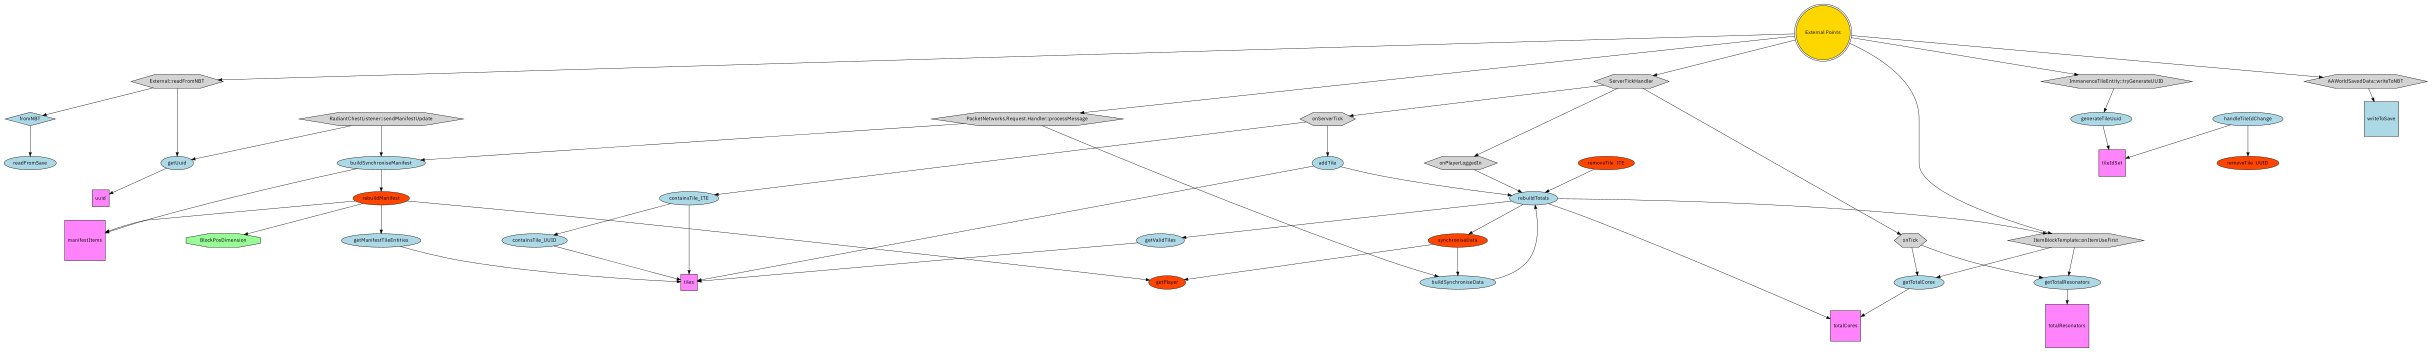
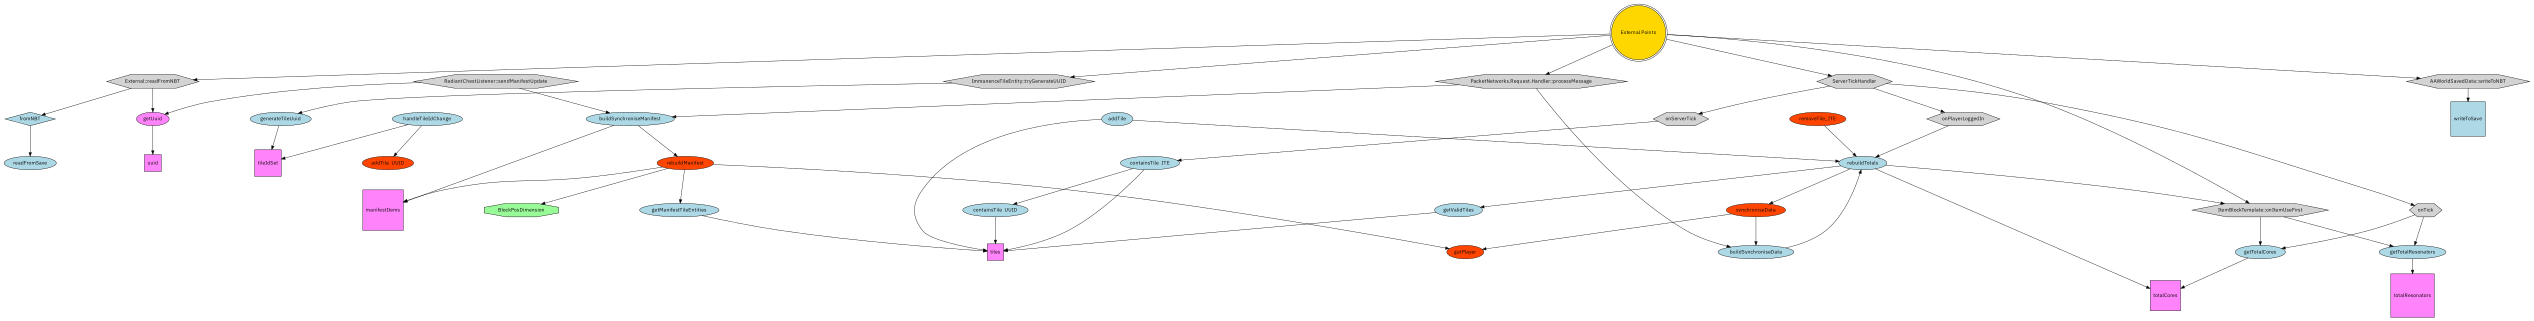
(1328, 139) -> none
(177, 163) -> (153, 119)
(2248, 163) -> (388, 163)
